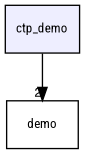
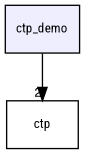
(42, 125) -> (42, 125)
